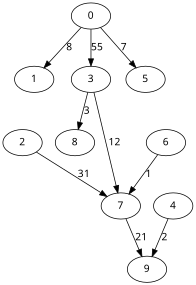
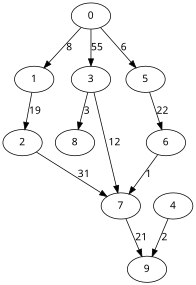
(124, 48) -> (124, 48)
none -> (29, 107)
none -> (155, 107)
